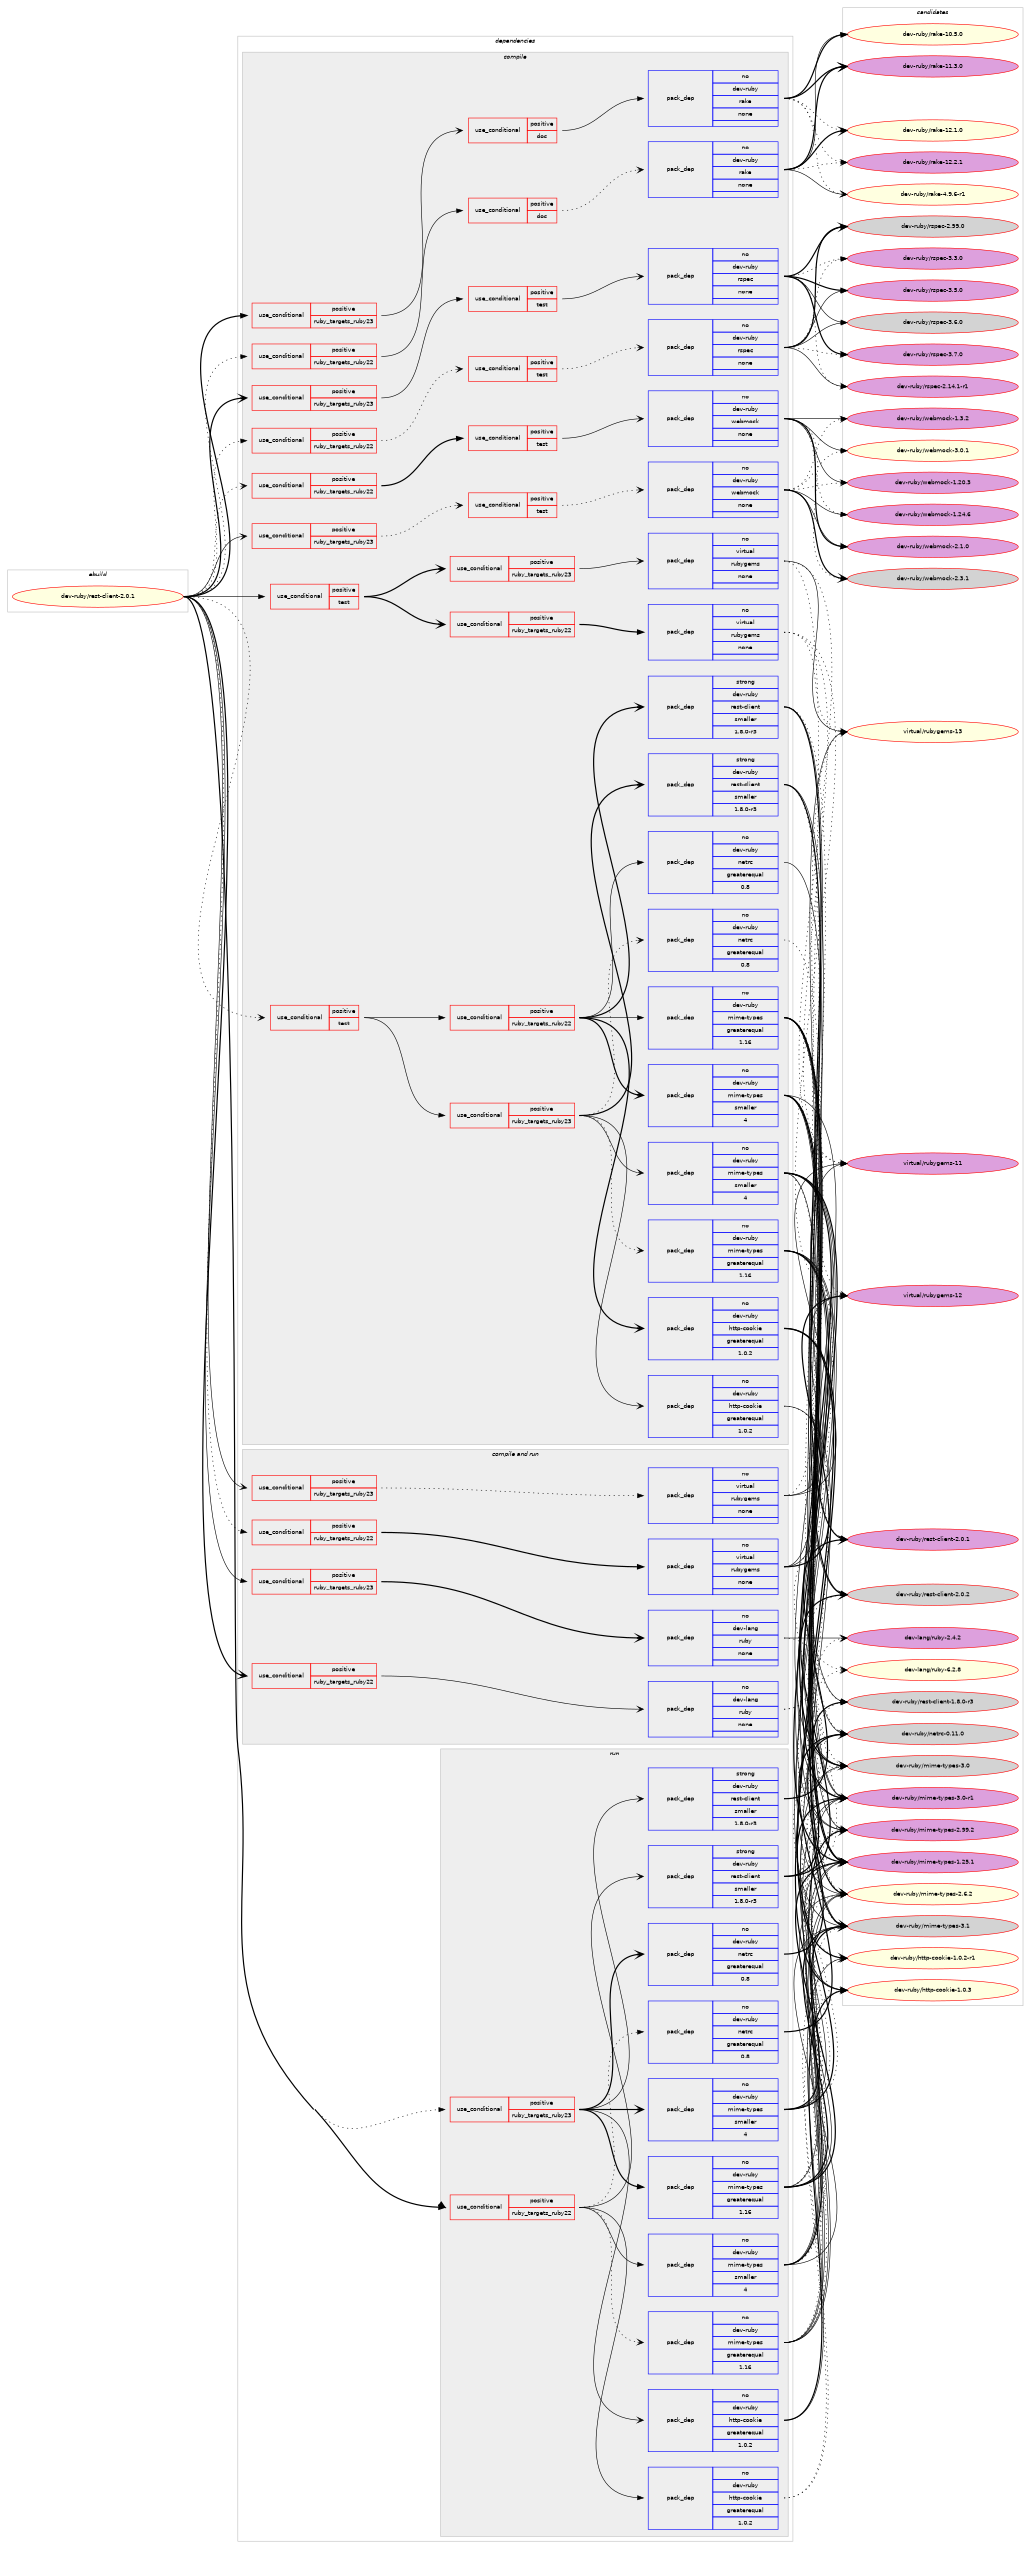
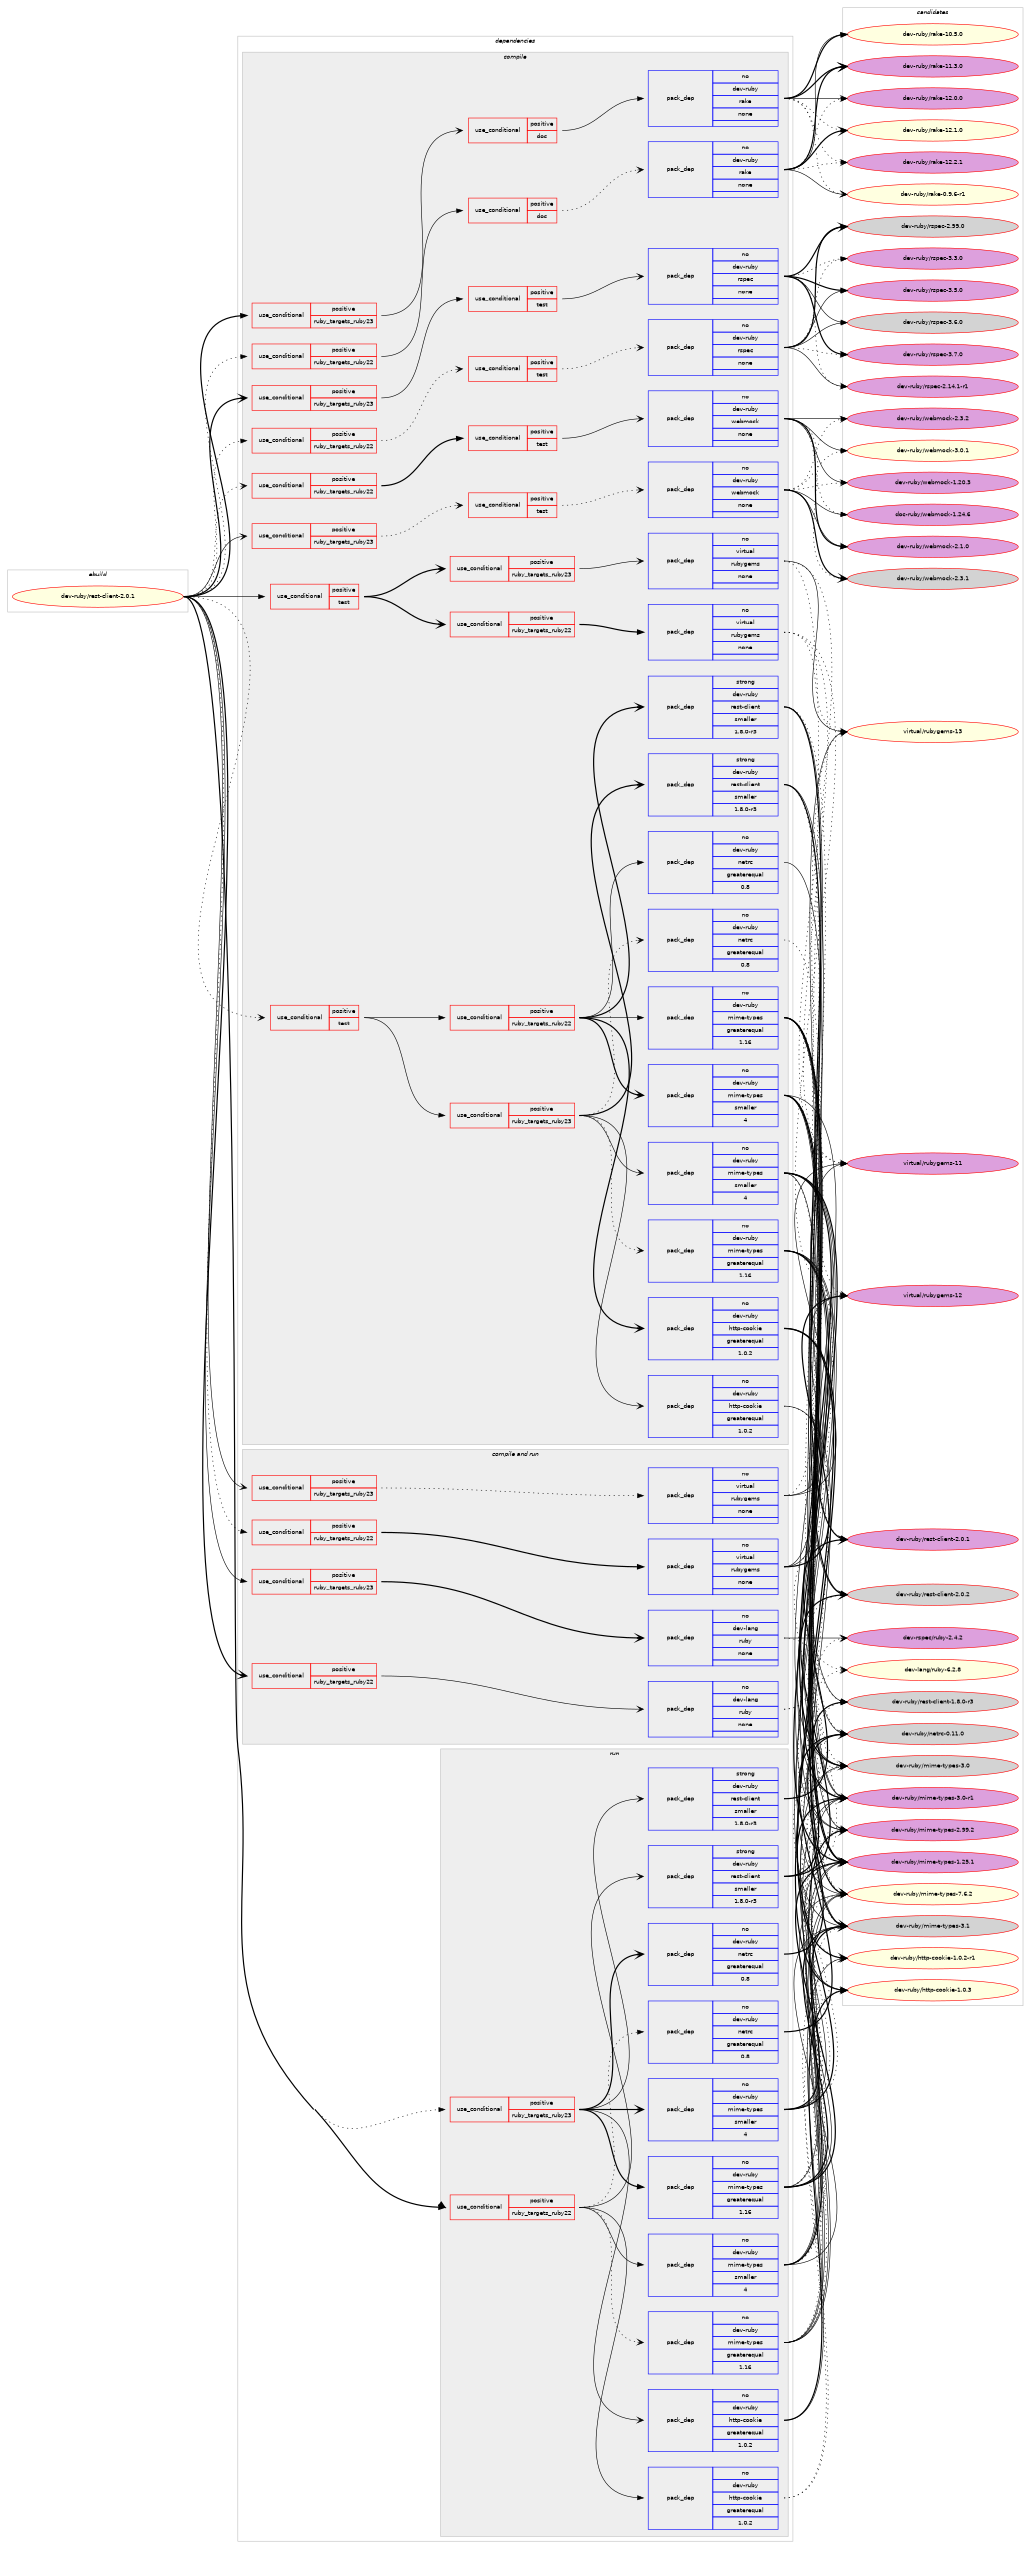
none -> (933, 98)
(933, 195) -> (933, 195)
(933, 419) -> (933, 419)
(933, 515) -> (933, 515)
(933, 1638) -> (933, 1638)
(933, 1894) -> (933, 1894)
